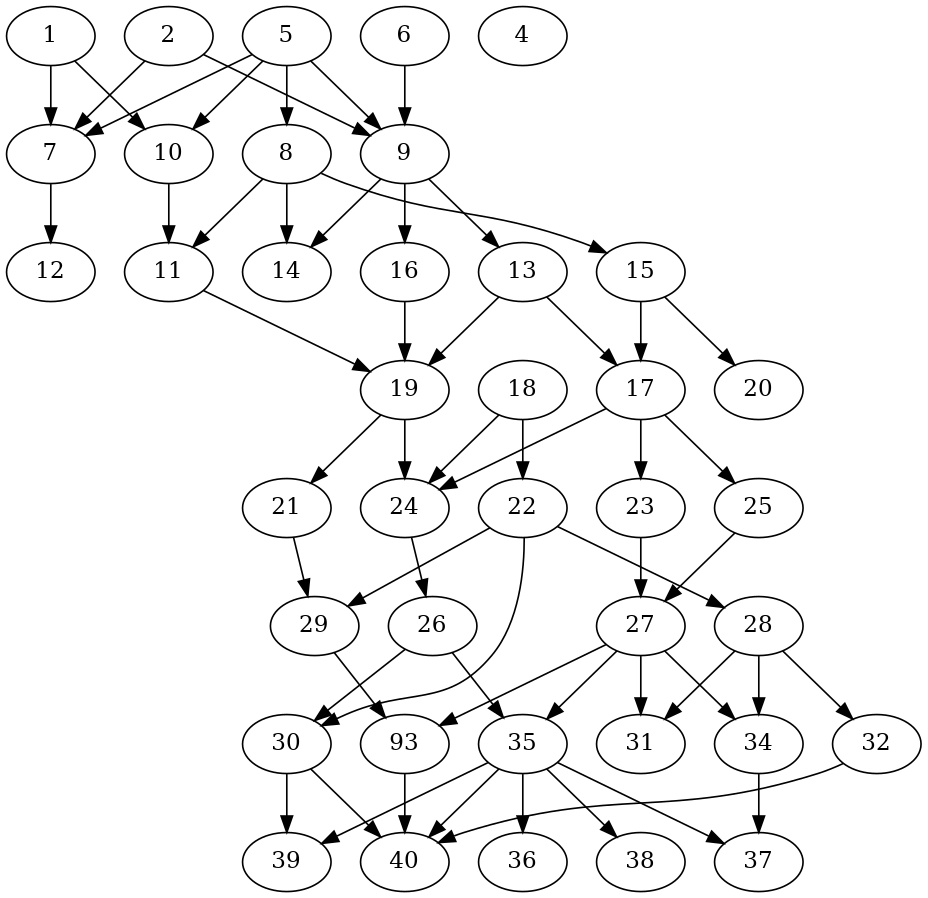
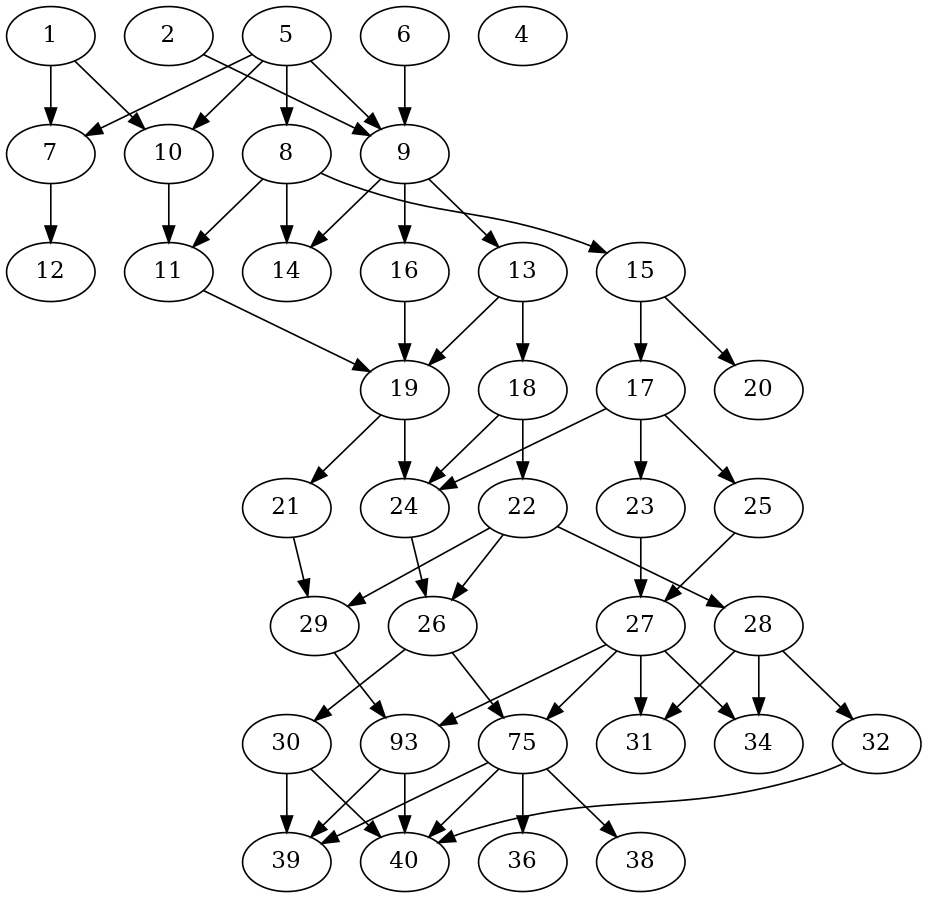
(117, 88) -> none
(576, 325) -> (523, 323)
(481, 667) -> (483, 561)
(523, 744) -> (523, 744)
none -> (353, 796)
(759, 862) -> none
